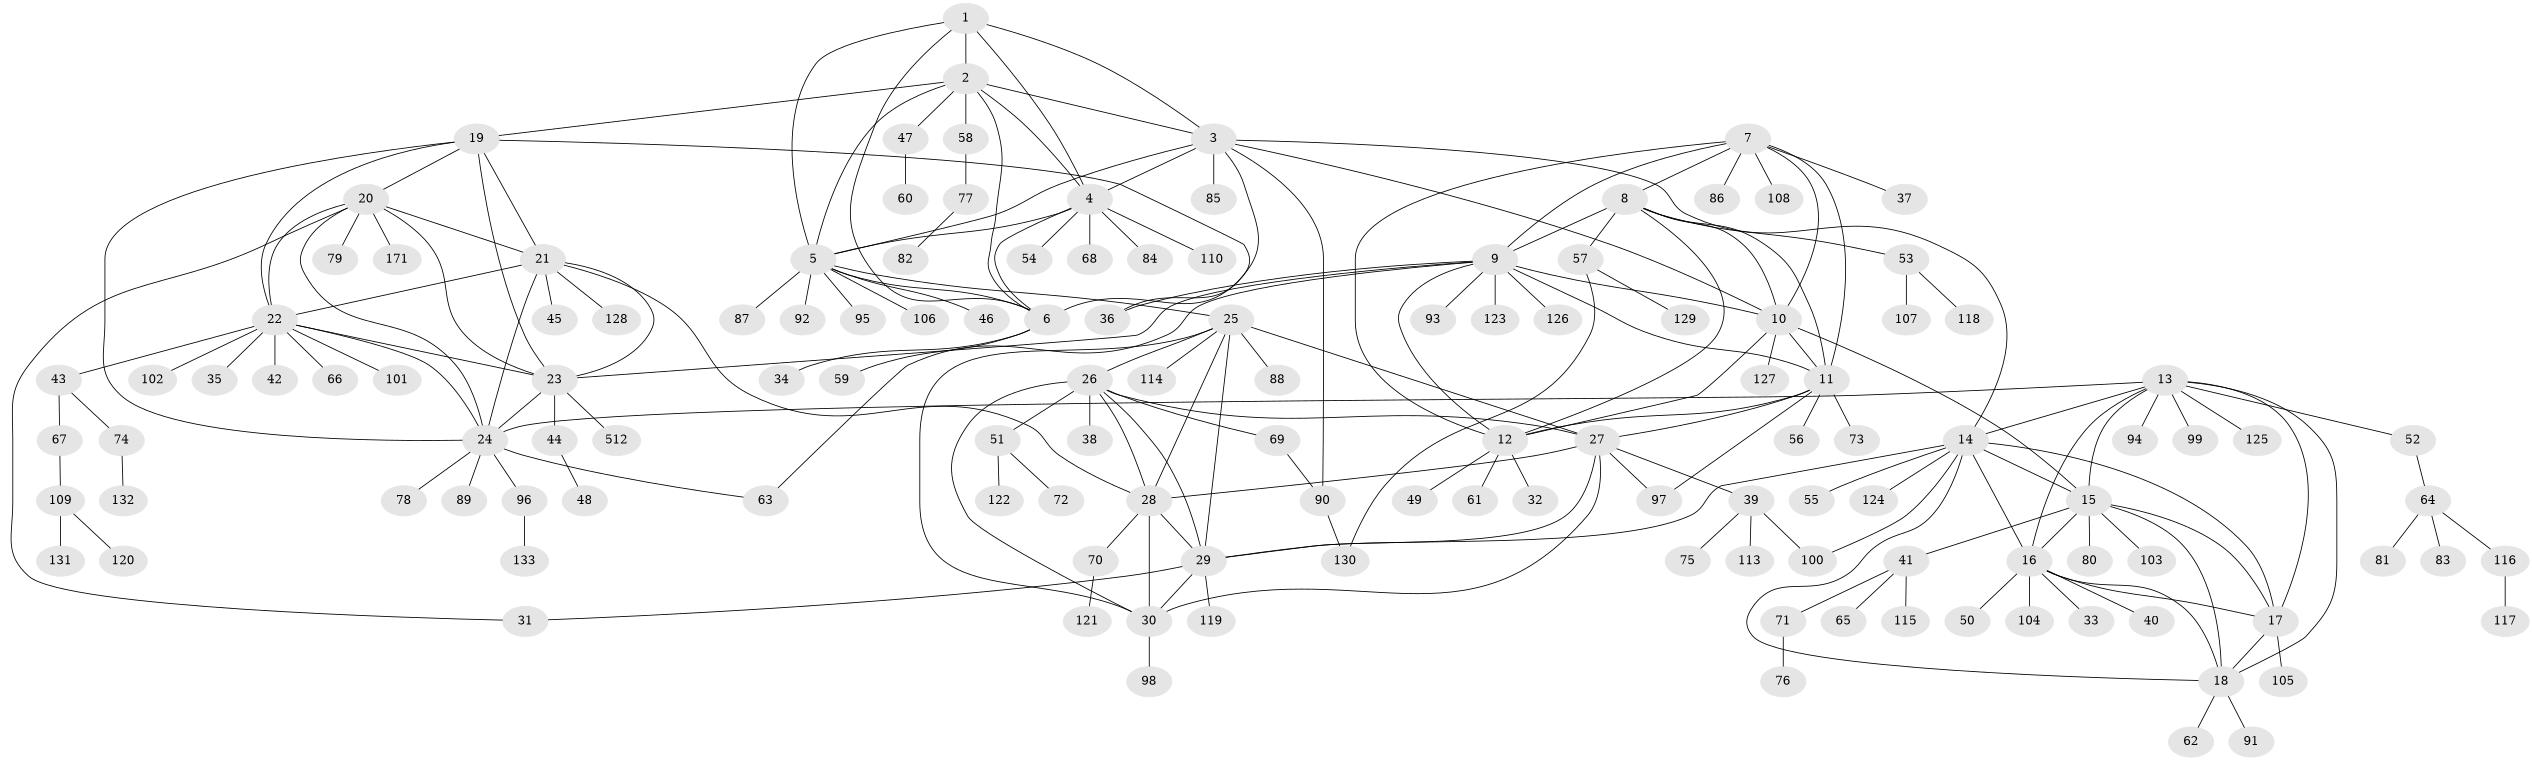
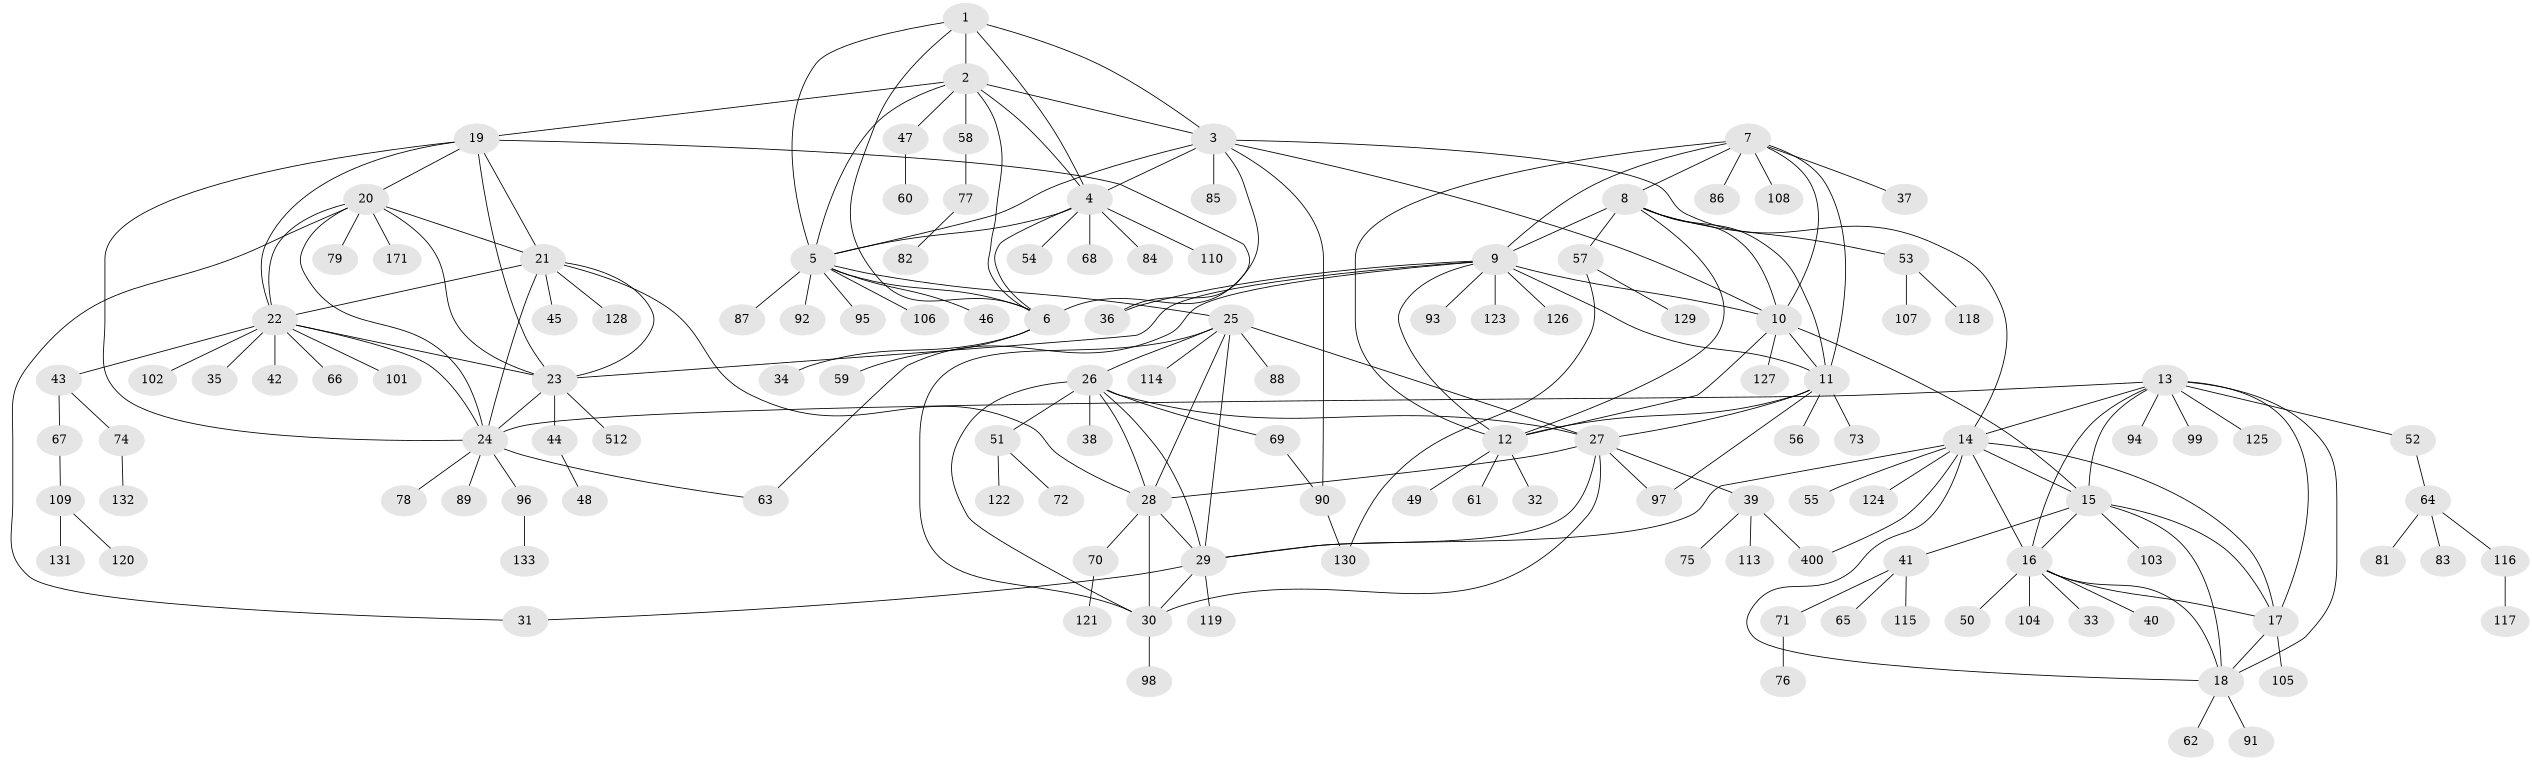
(1813, 561) -> (1813, 561)
(2090, 561) -> none
